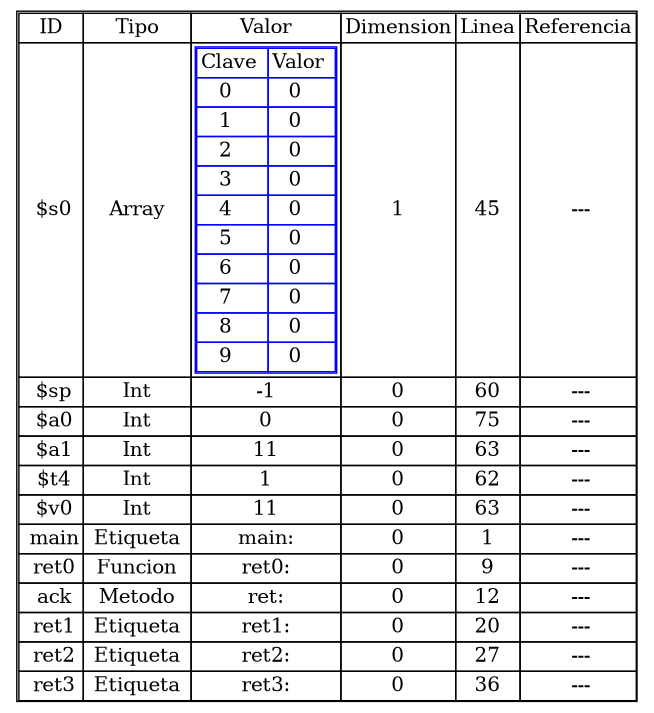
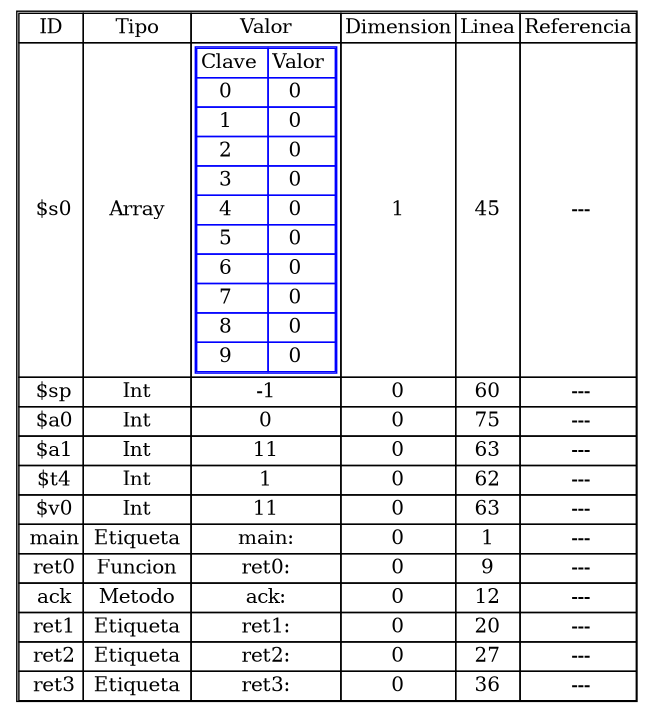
(266, 597) -> (266, 597)
